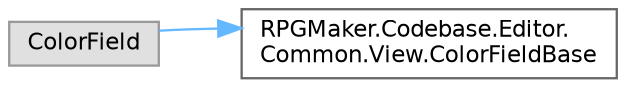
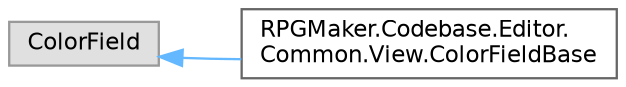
(189, 29) -> (212, 59)
